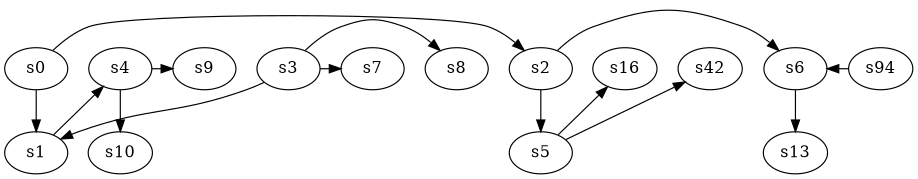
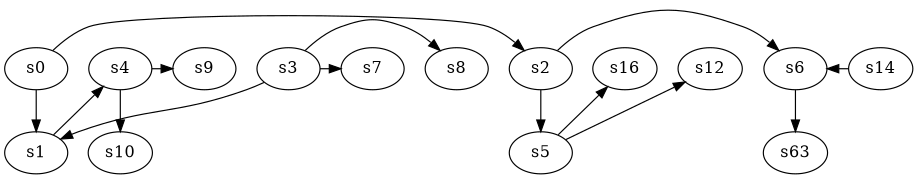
(710, 69) -> (710, 69)
(881, 69) -> (881, 69)
(795, 153) -> (795, 153)
